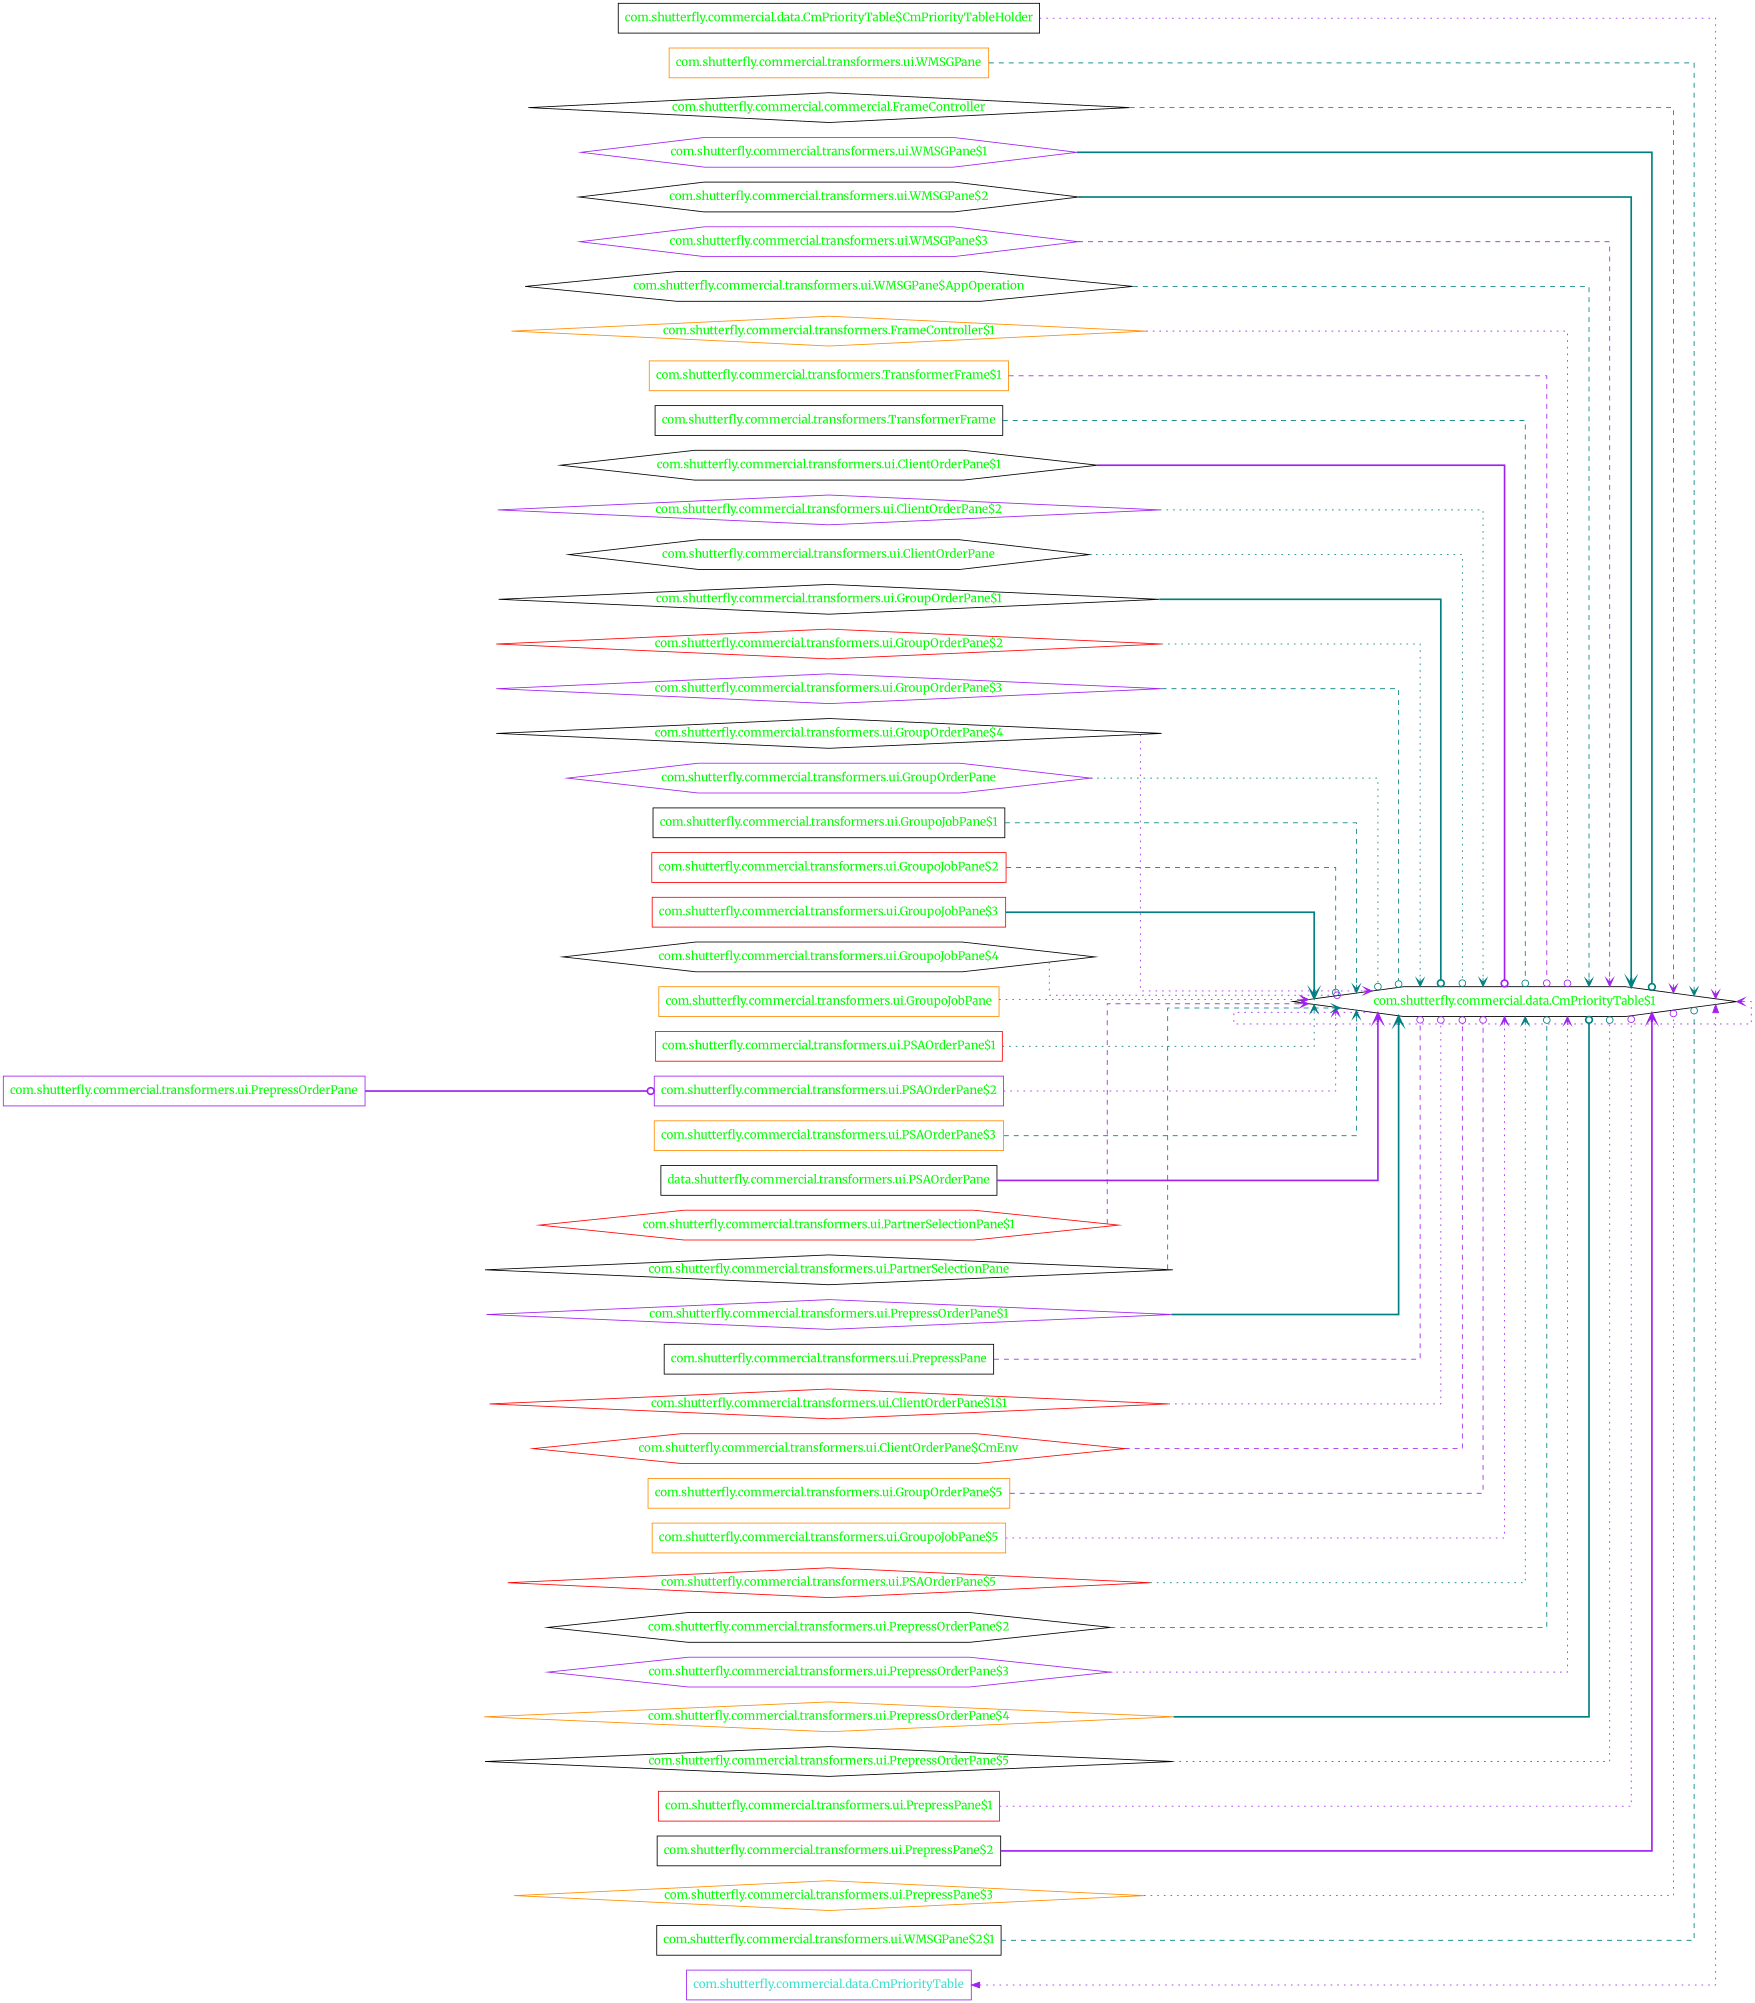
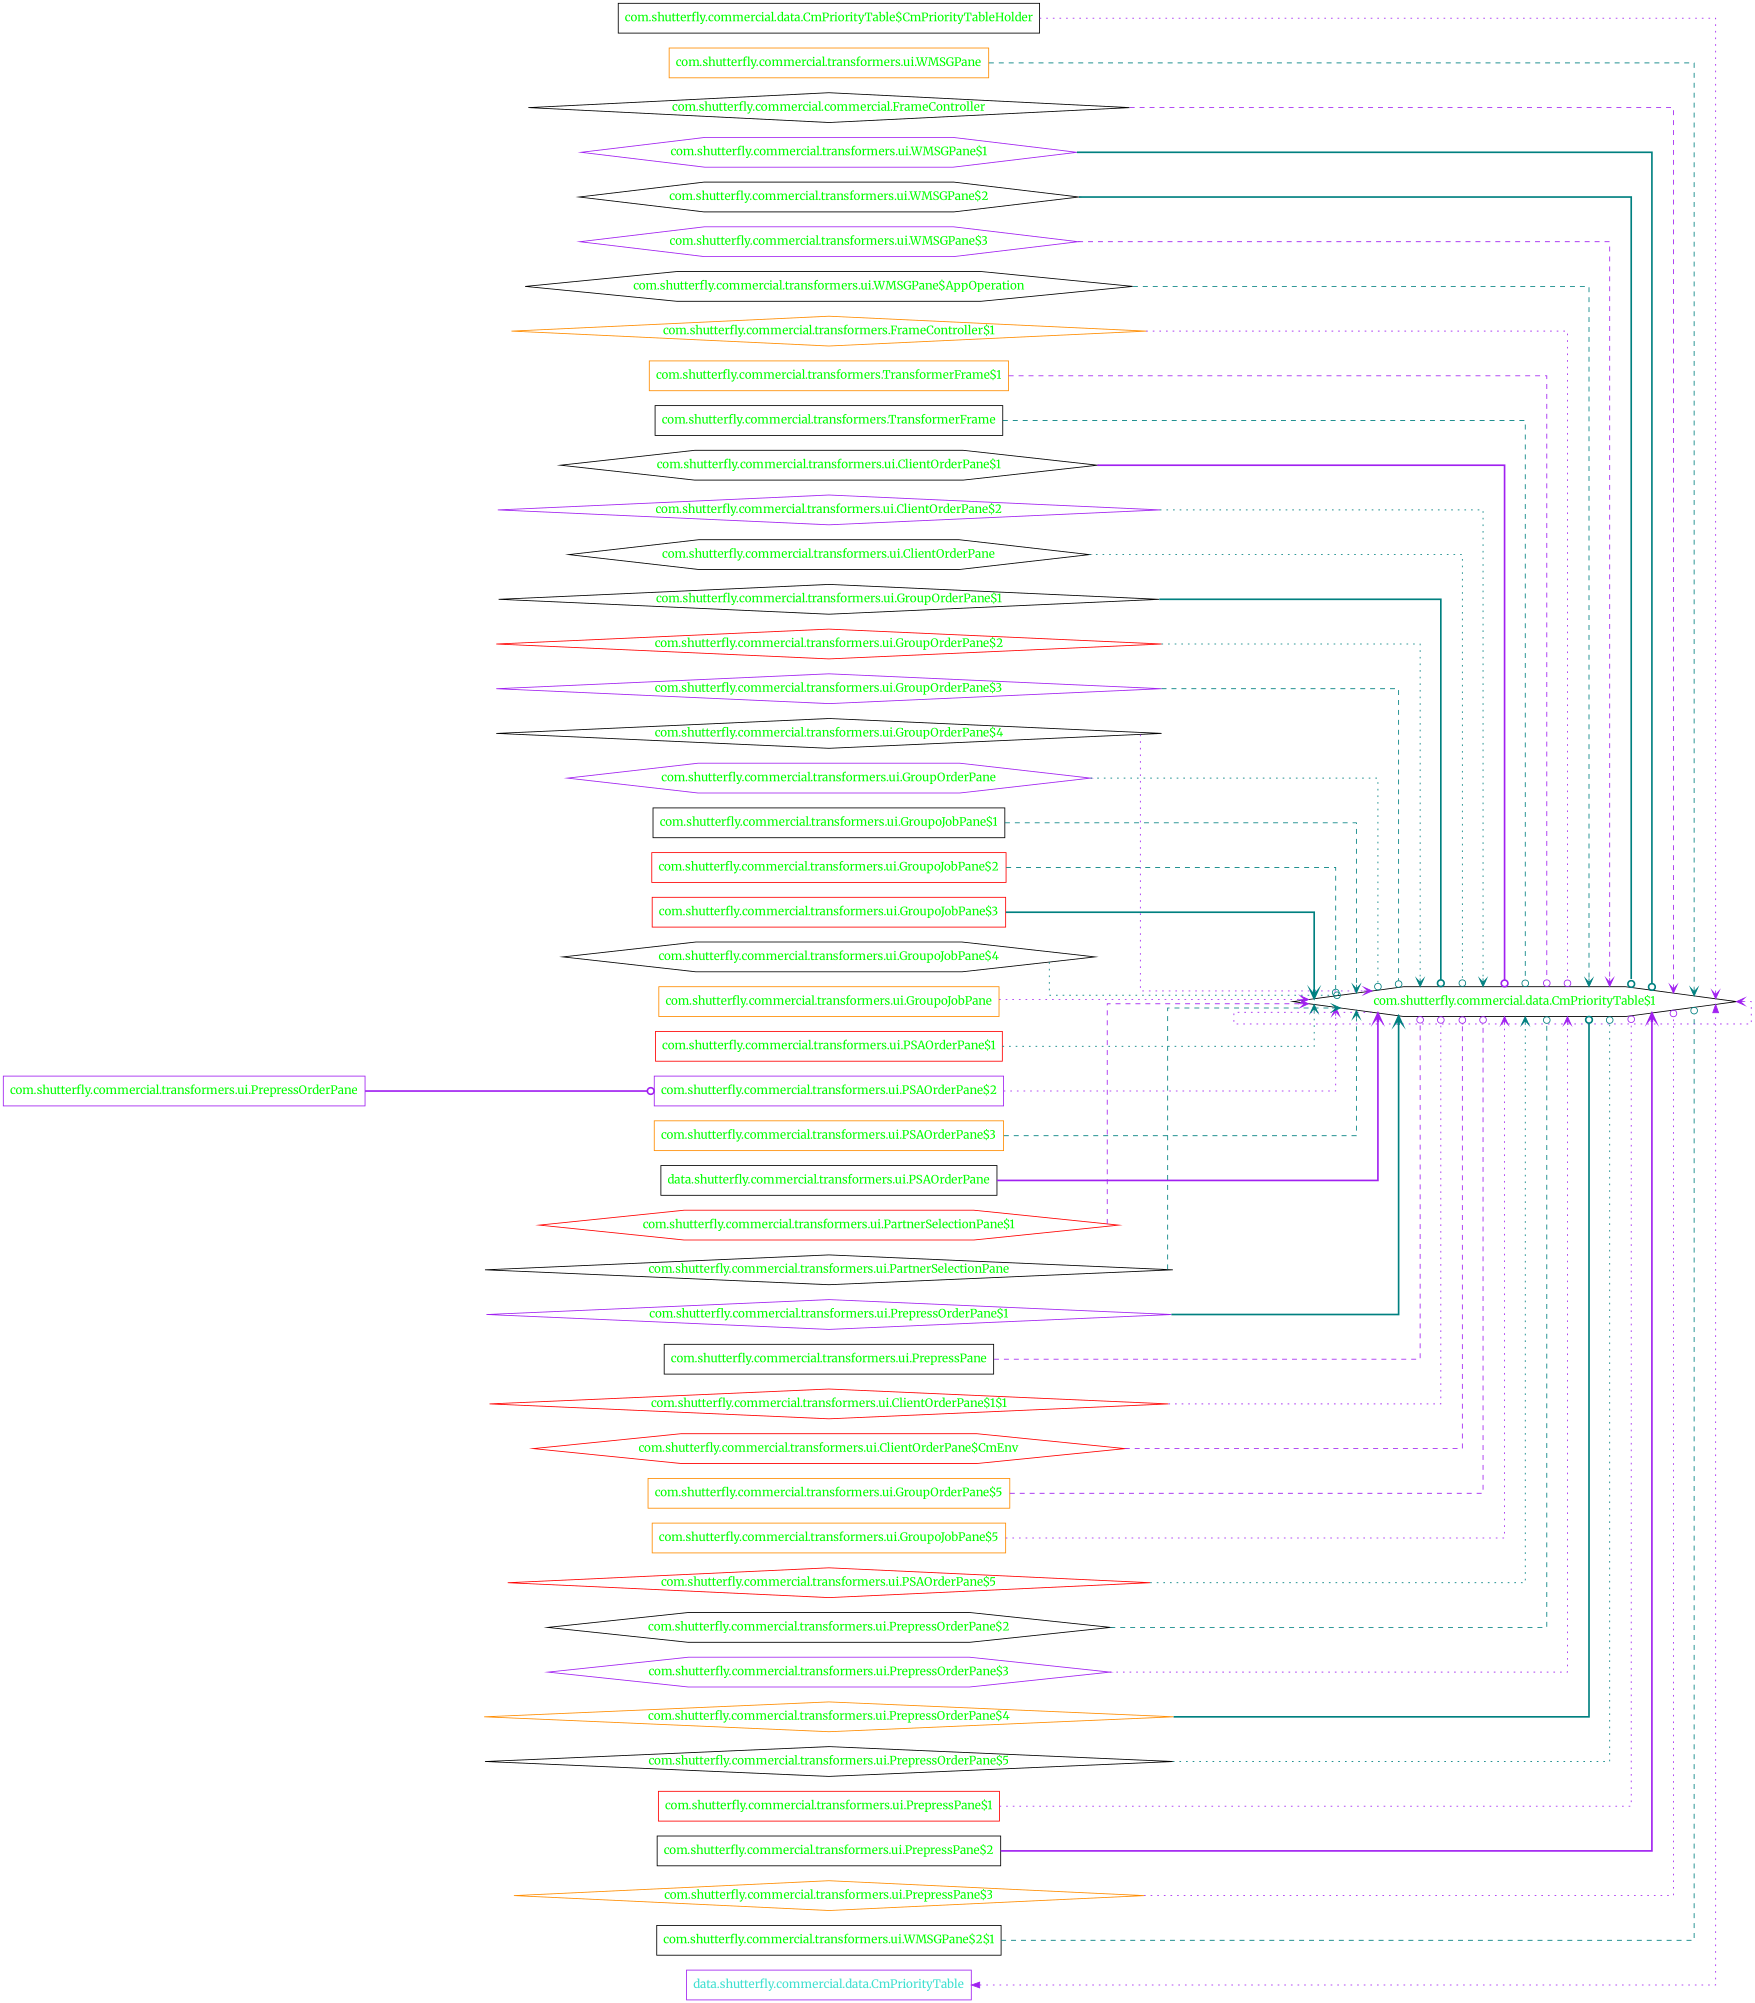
(1631, 312) -> (1631, 312)
(1175, 995) -> (1175, 995)
(829, 1985) -> (829, 1985)
